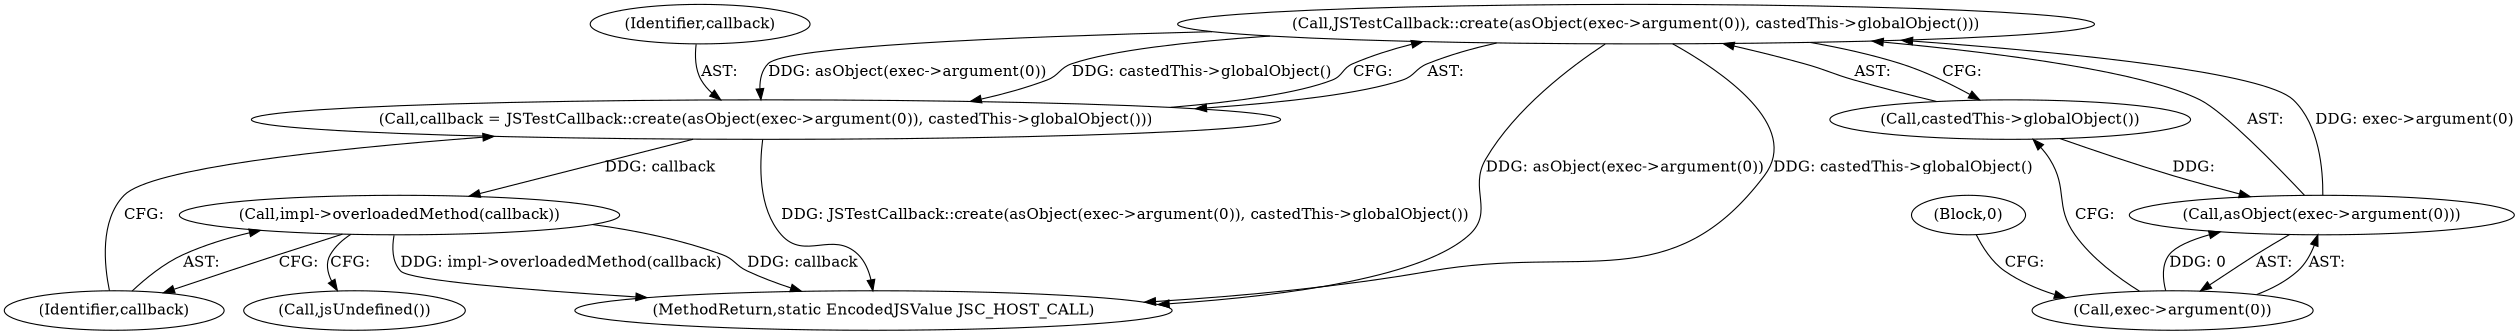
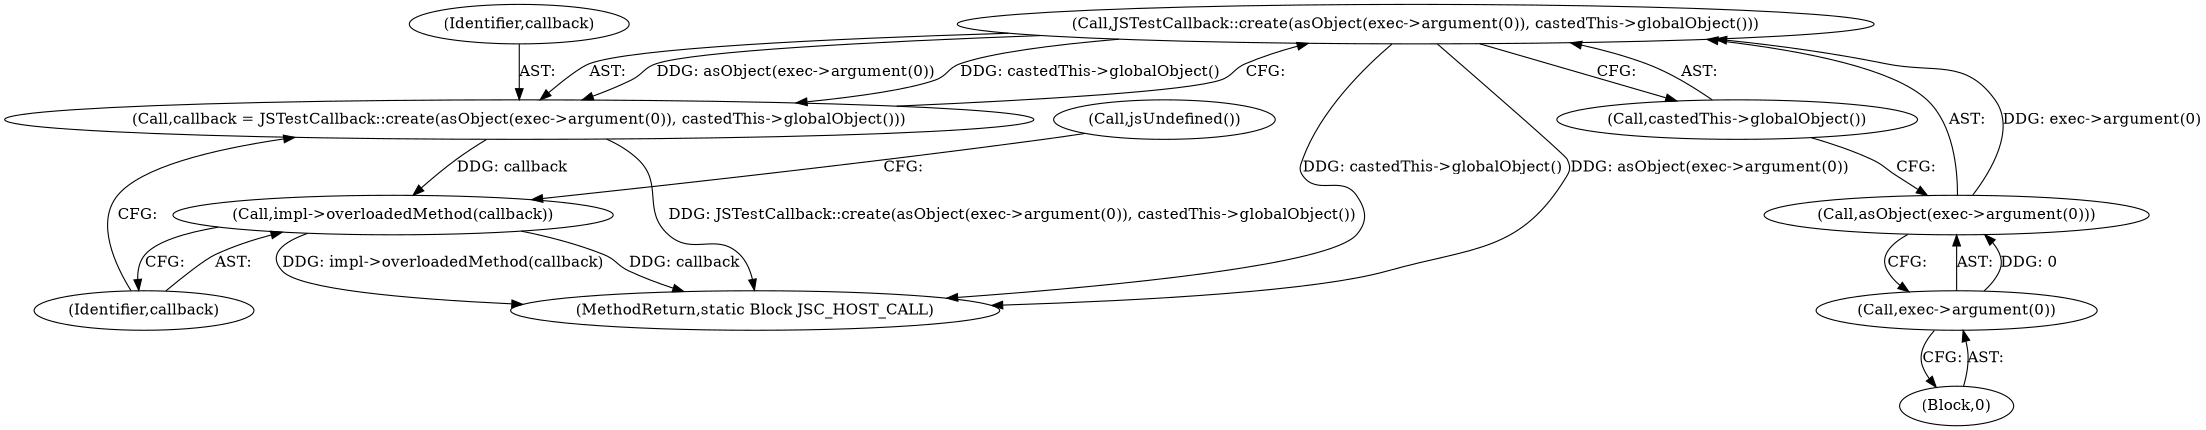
(2196, 167) -> (1919, 167)
(2073, 231) -> (1922, 354)
(331, 254) -> (814, 168)
(2027, 263) -> (1988, 358)
(2277, 263) -> (1910, 263)
(873, 311) -> (755, 311)
